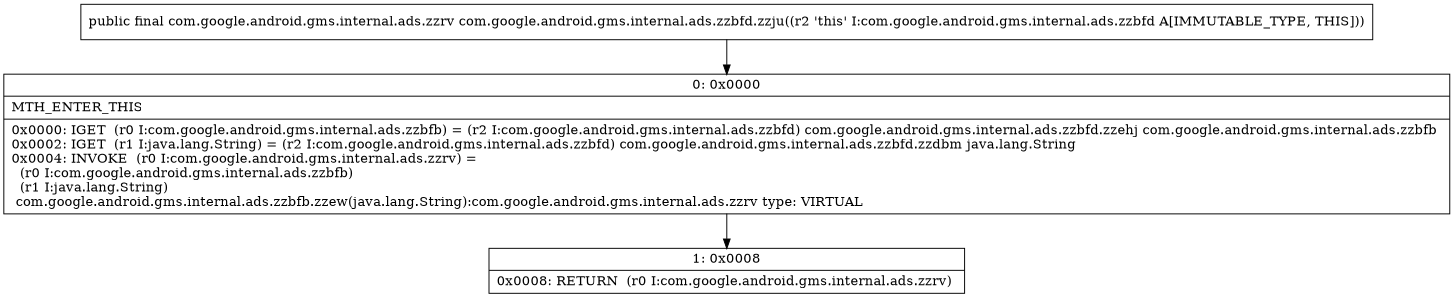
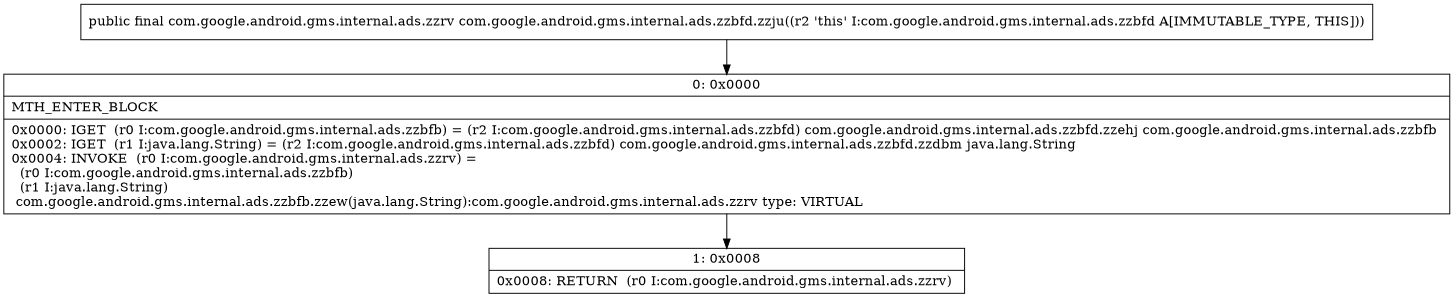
(78, 107) -> (85, 107)
